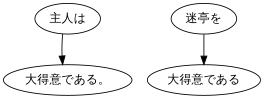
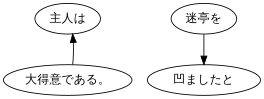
(62, 45) -> (73, 54)
(204, 80) -> (204, 80)
